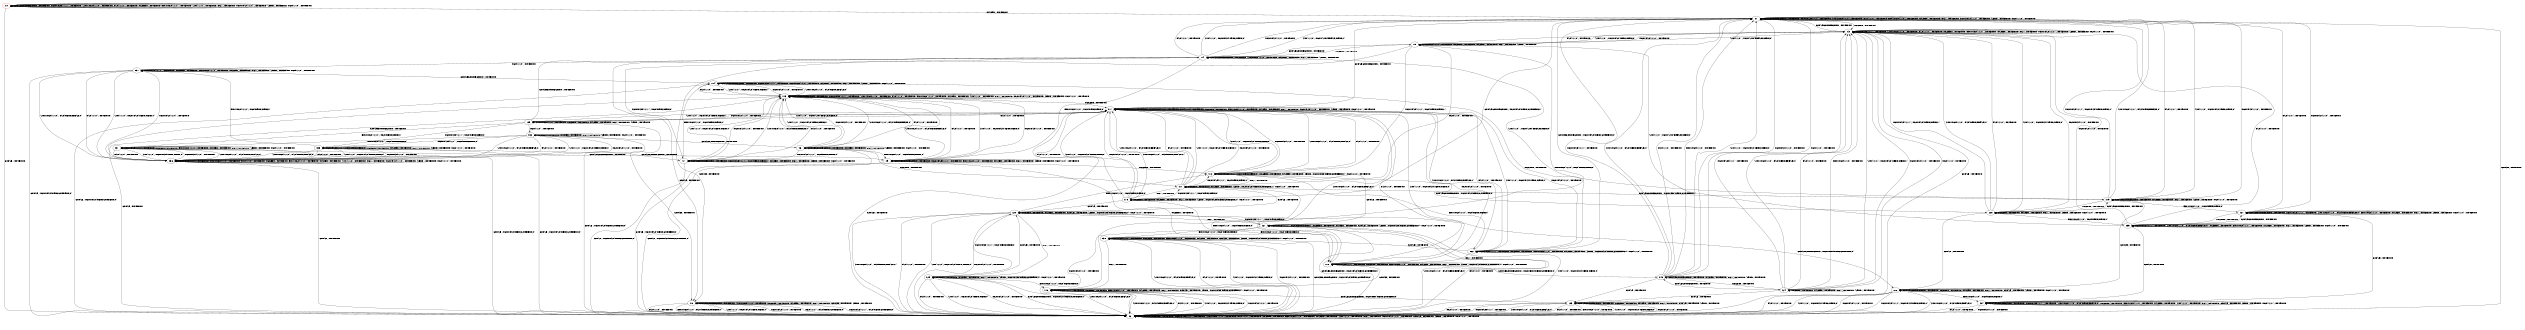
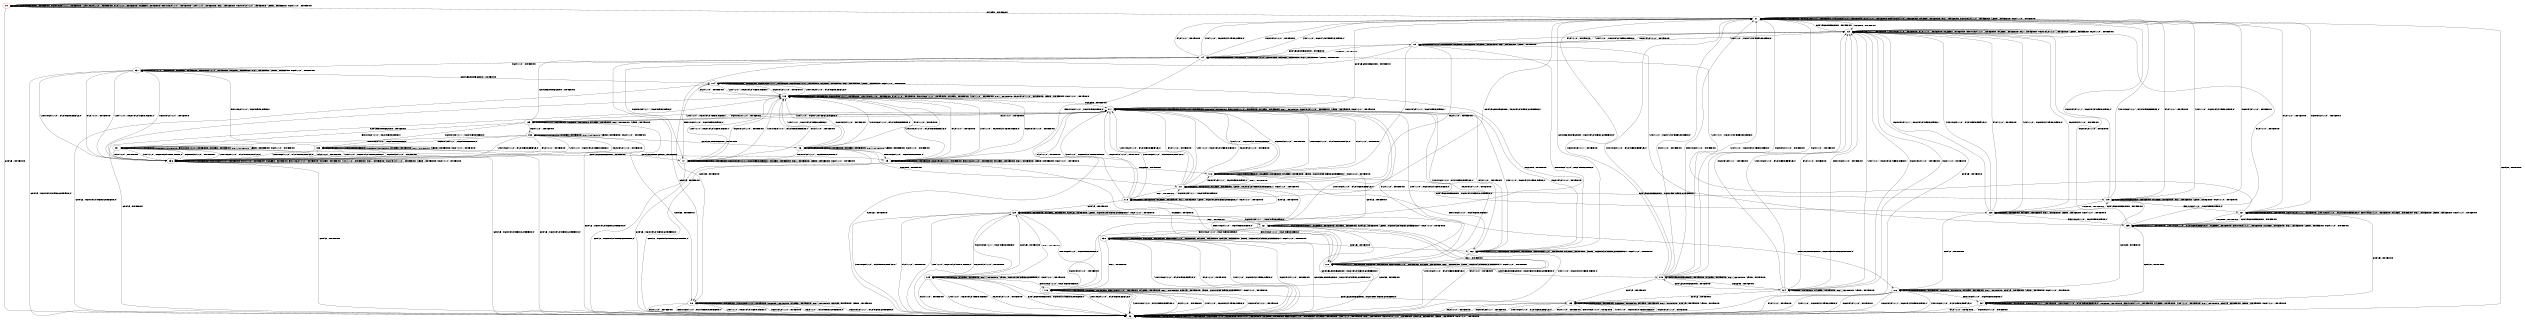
(1624, 184) -> (1698, 152)
(1111, 191) -> (1072, 262)
(1289, 241) -> (1287, 243)
